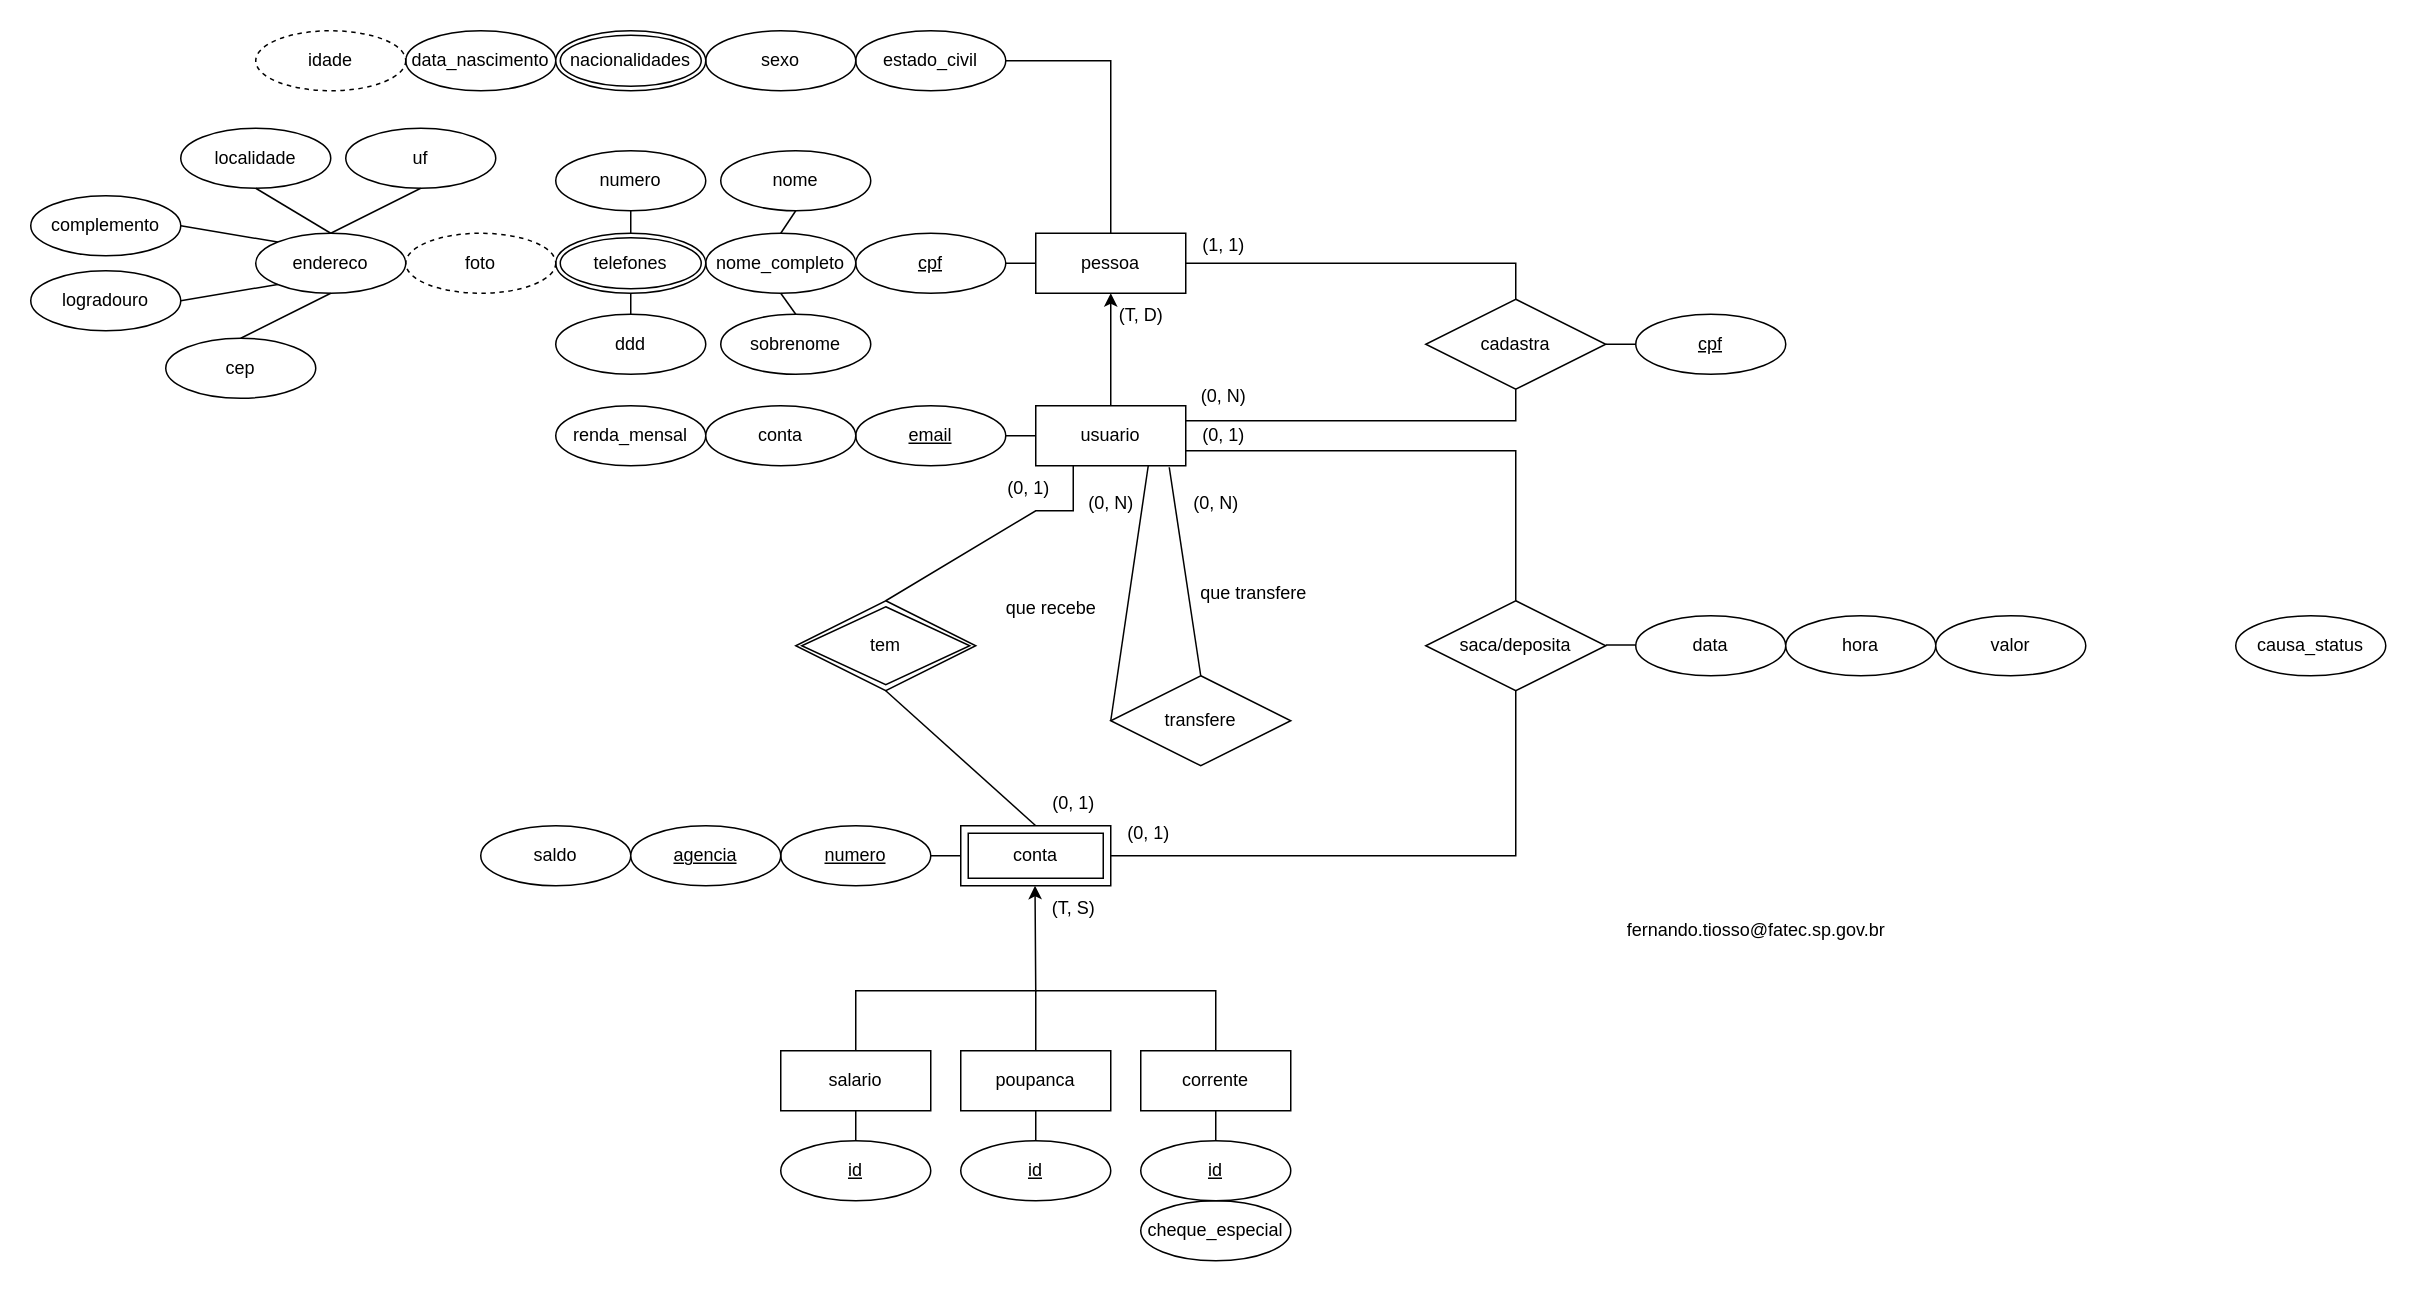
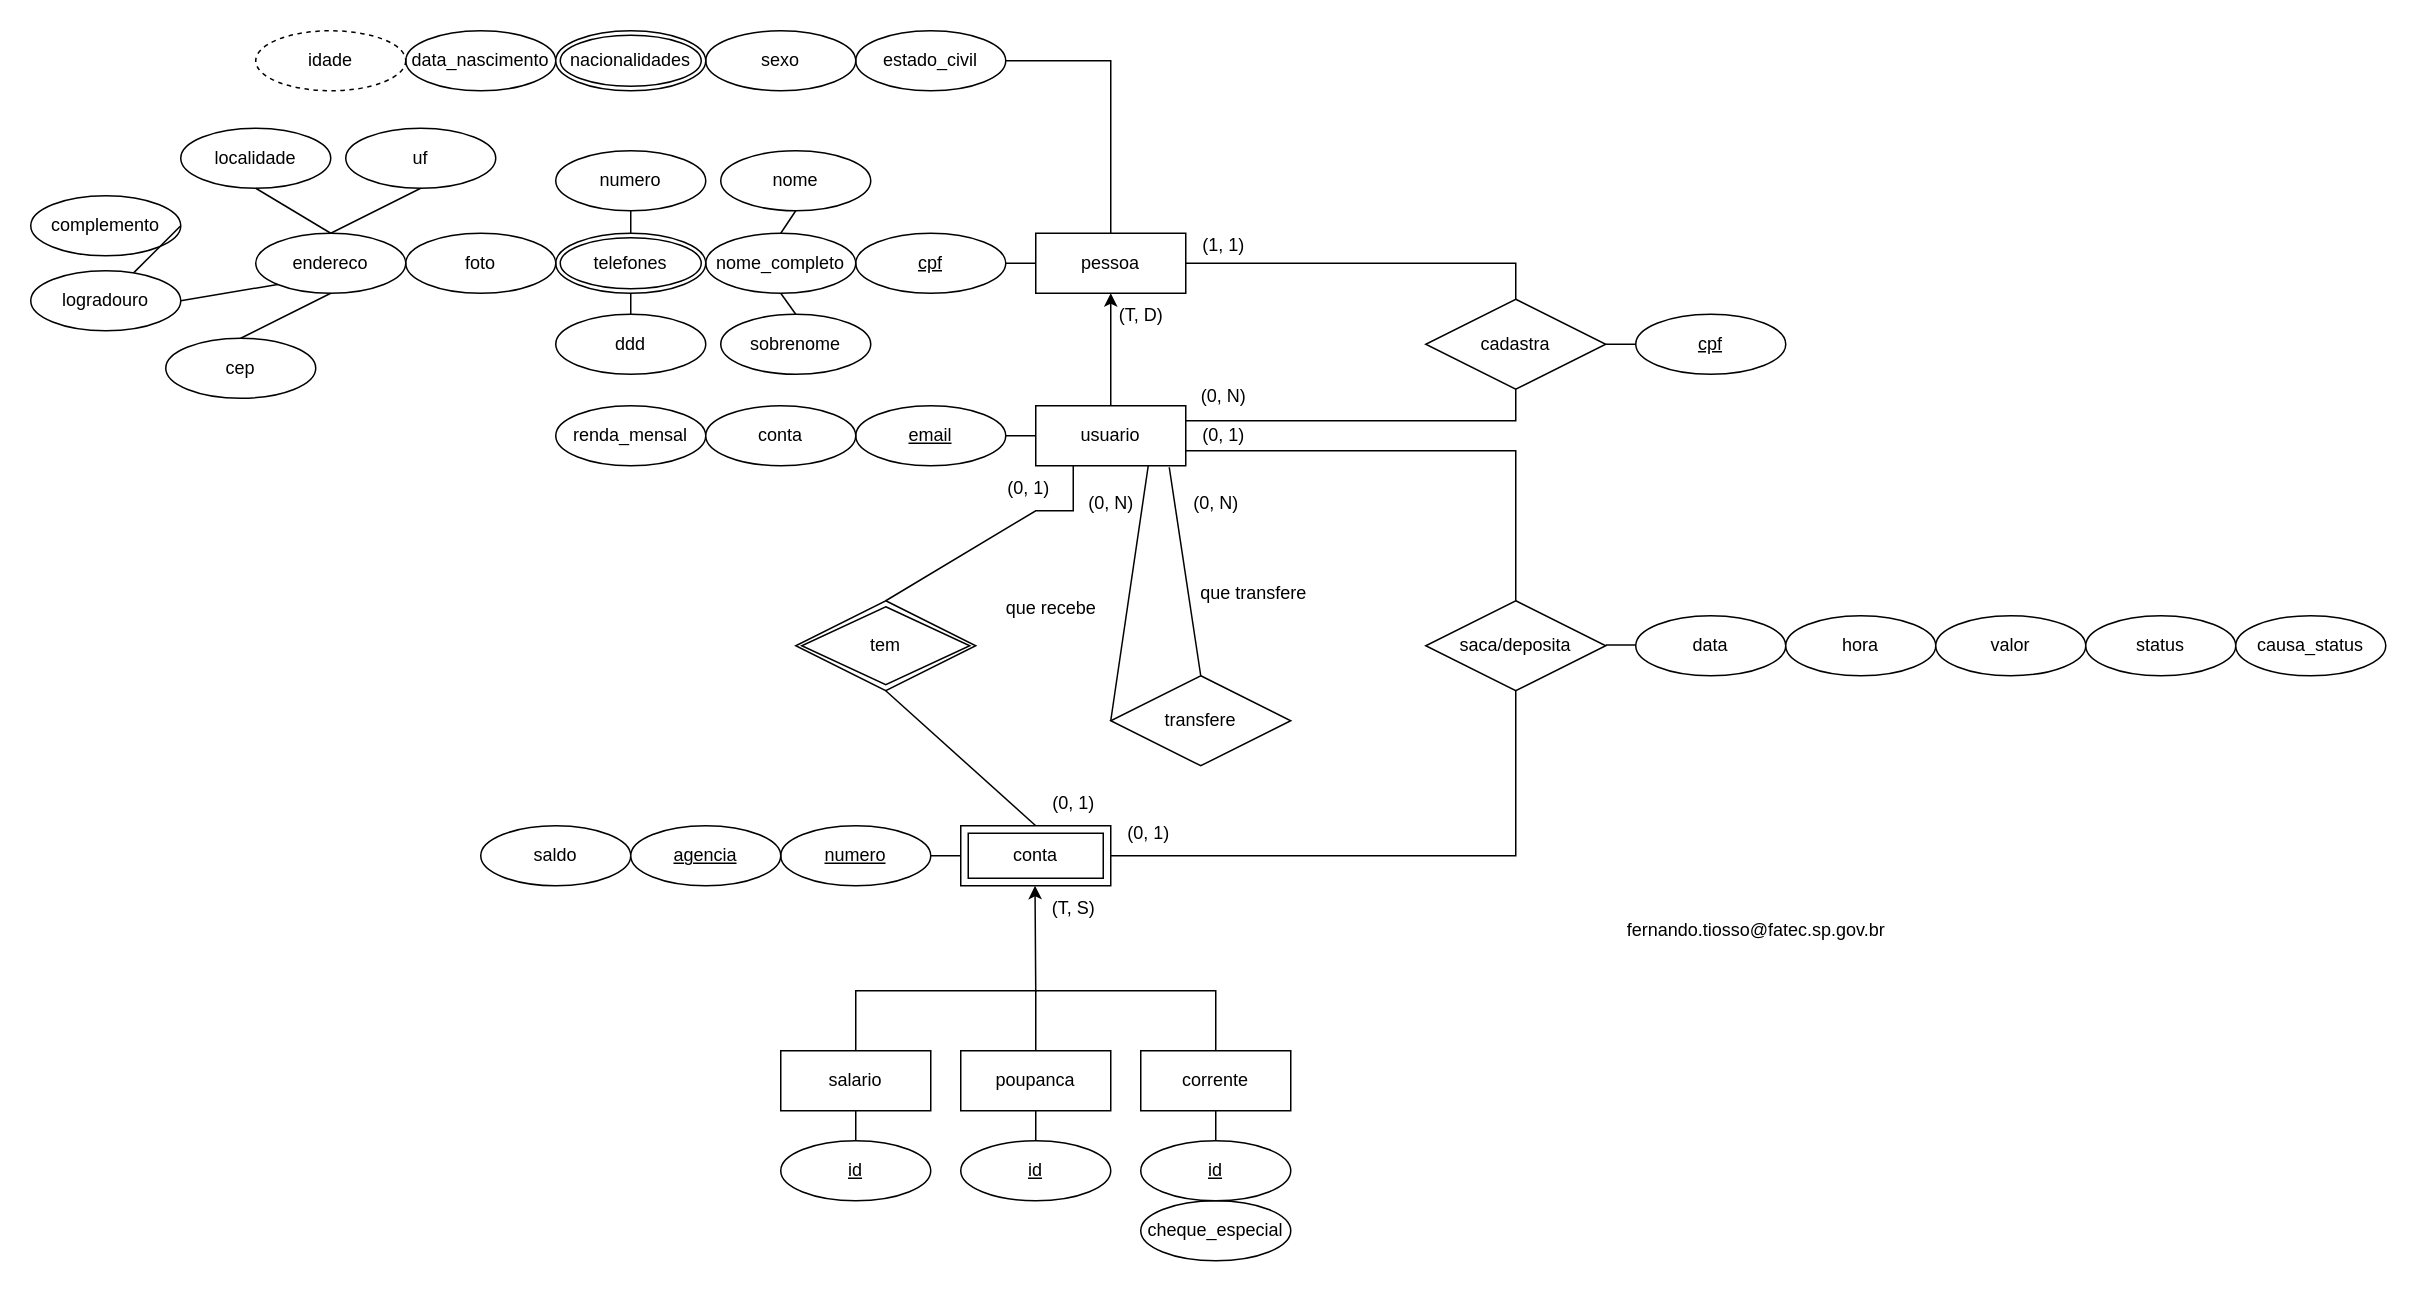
(229, 234) -> (157, 249)
(481, 263) -> (481, 263)
none -> (2161, 646)
